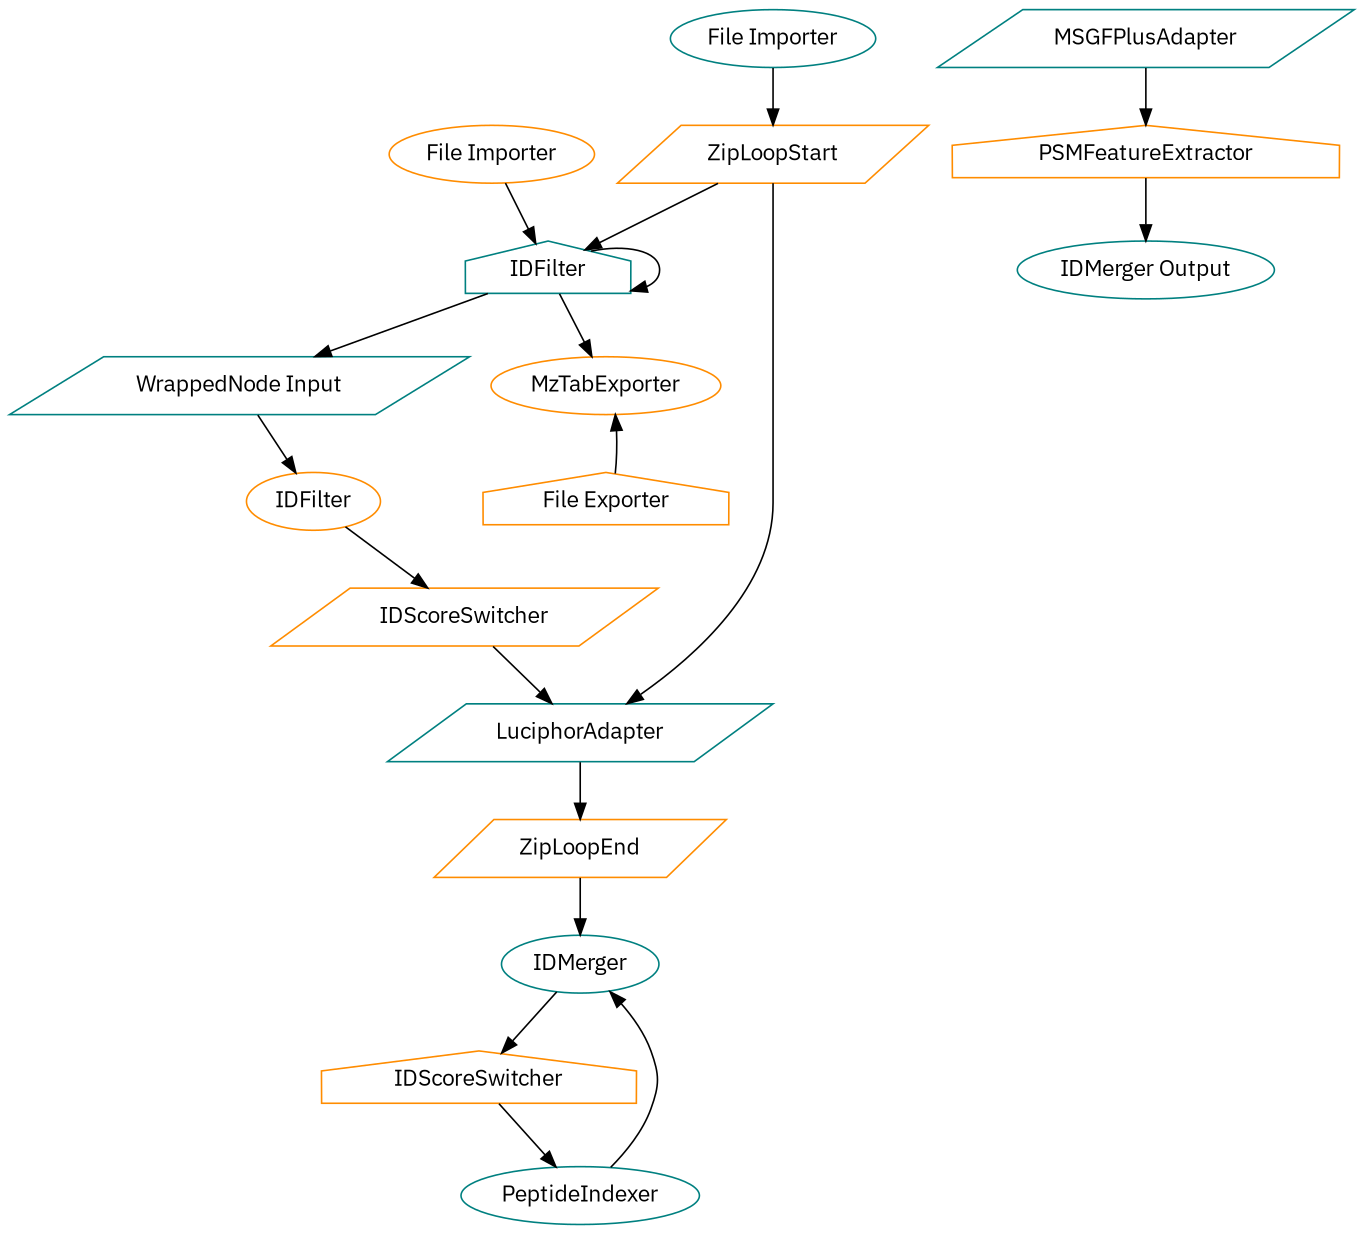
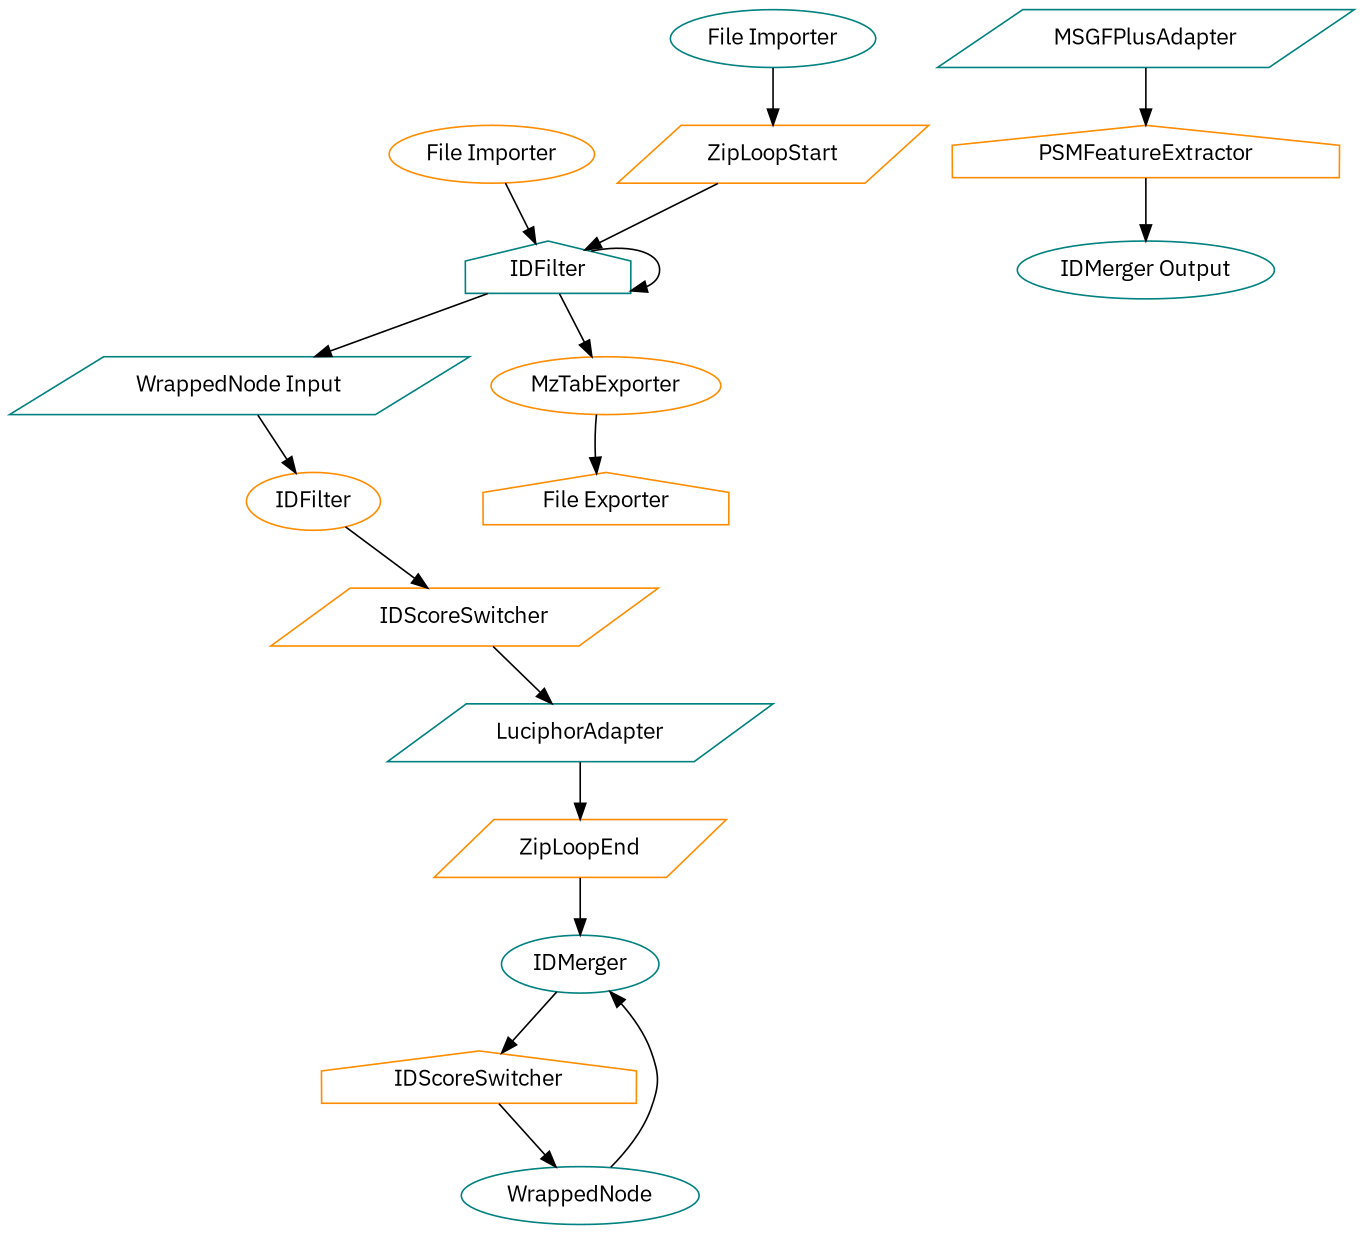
(617, 452) -> (595, 436)
(773, 464) -> none
(580, 1196) -> (580, 1196)
